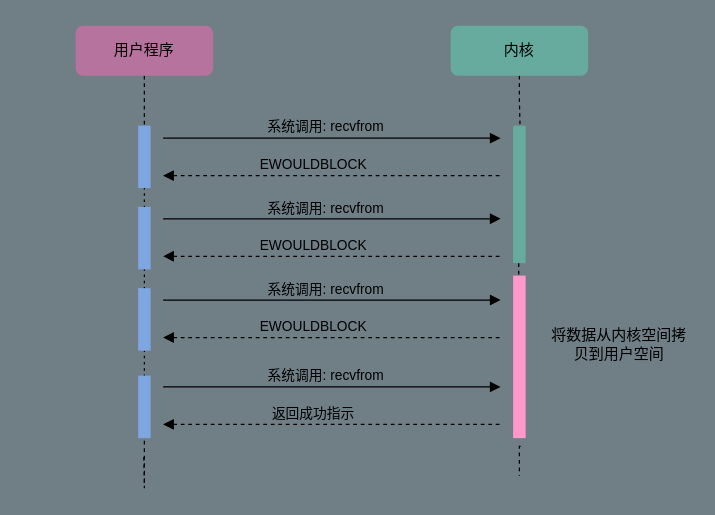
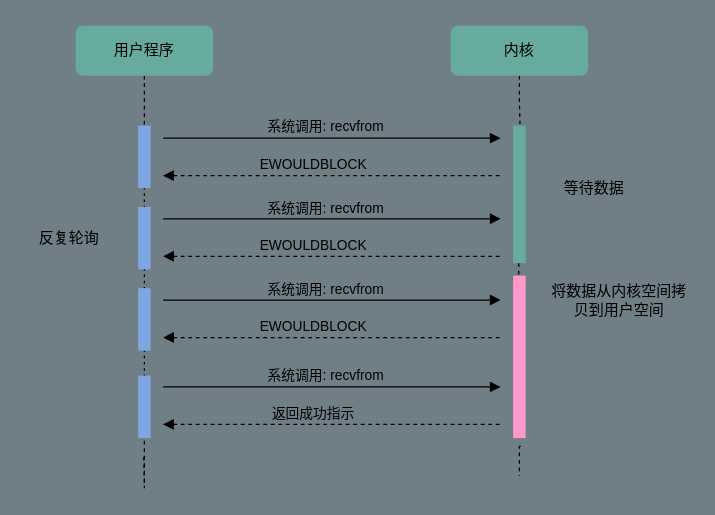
(144, 51) -> (144, 51)
none -> (594, 188)
none -> (69, 238)
(619, 344) -> (619, 301)
